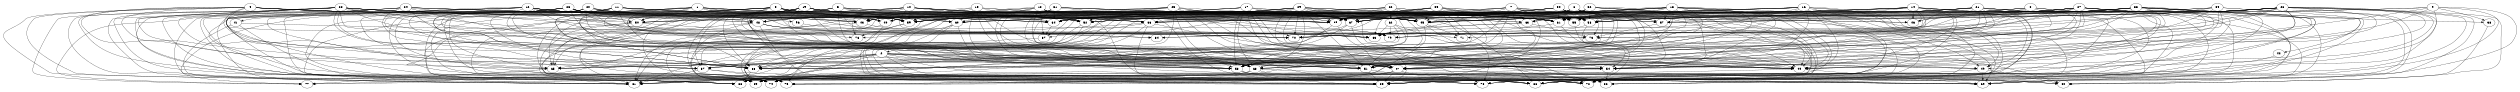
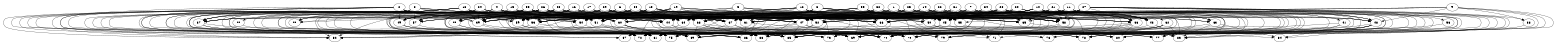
(798, 23) -> (1448, 23)
(989, 41) -> (120, 30)
(2297, 68) -> none
